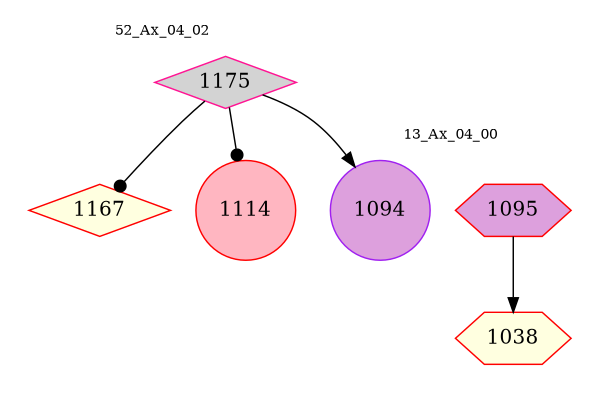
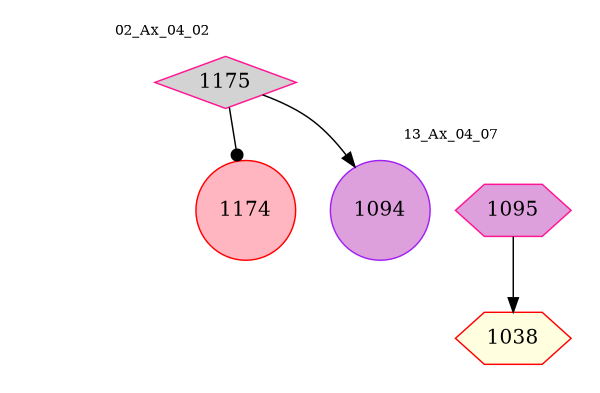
(163, 31) -> (163, 31)
(451, 135) -> (451, 135)
(100, 210) -> none
(246, 210) -> (246, 210)
(513, 210) -> (513, 210)
